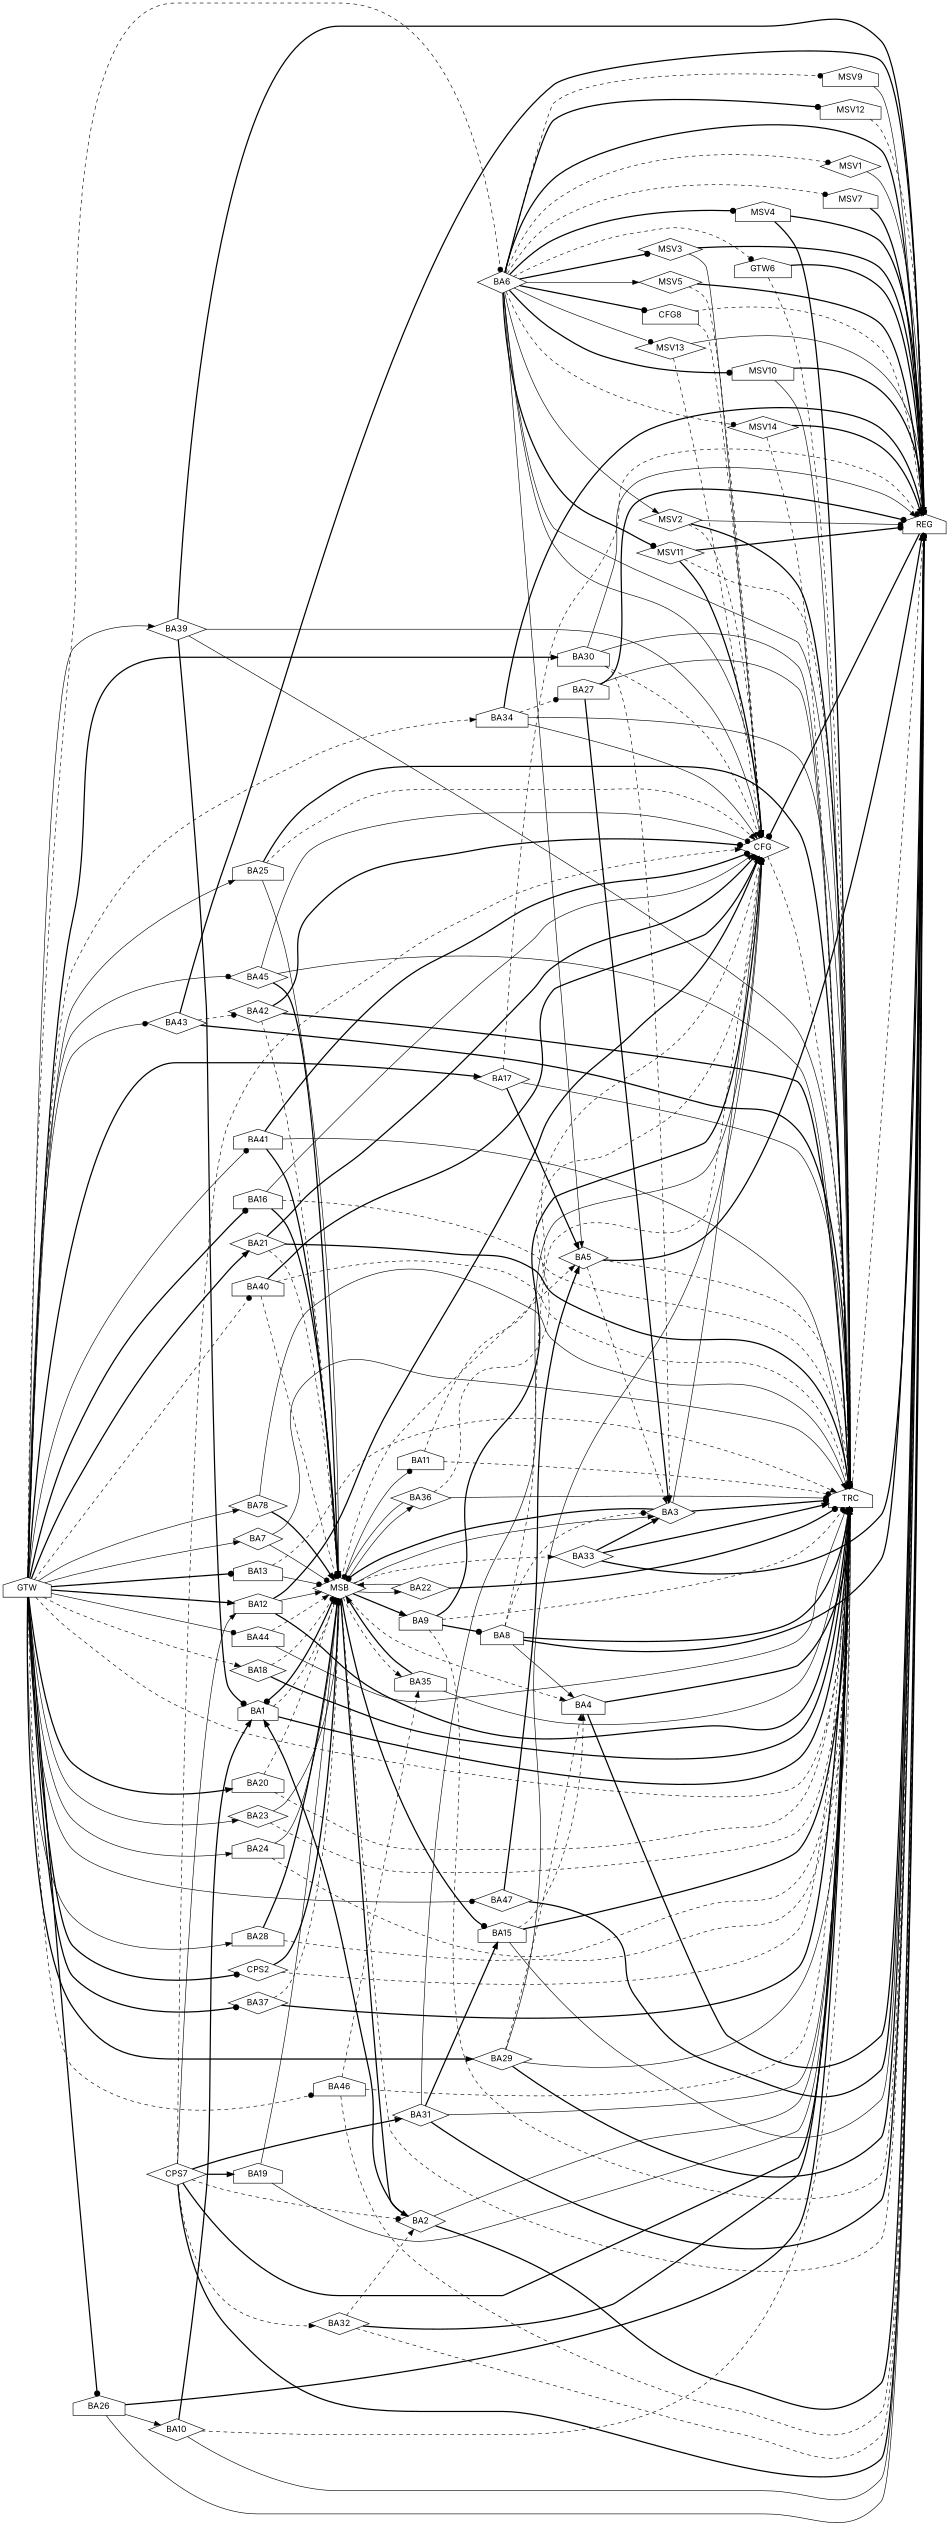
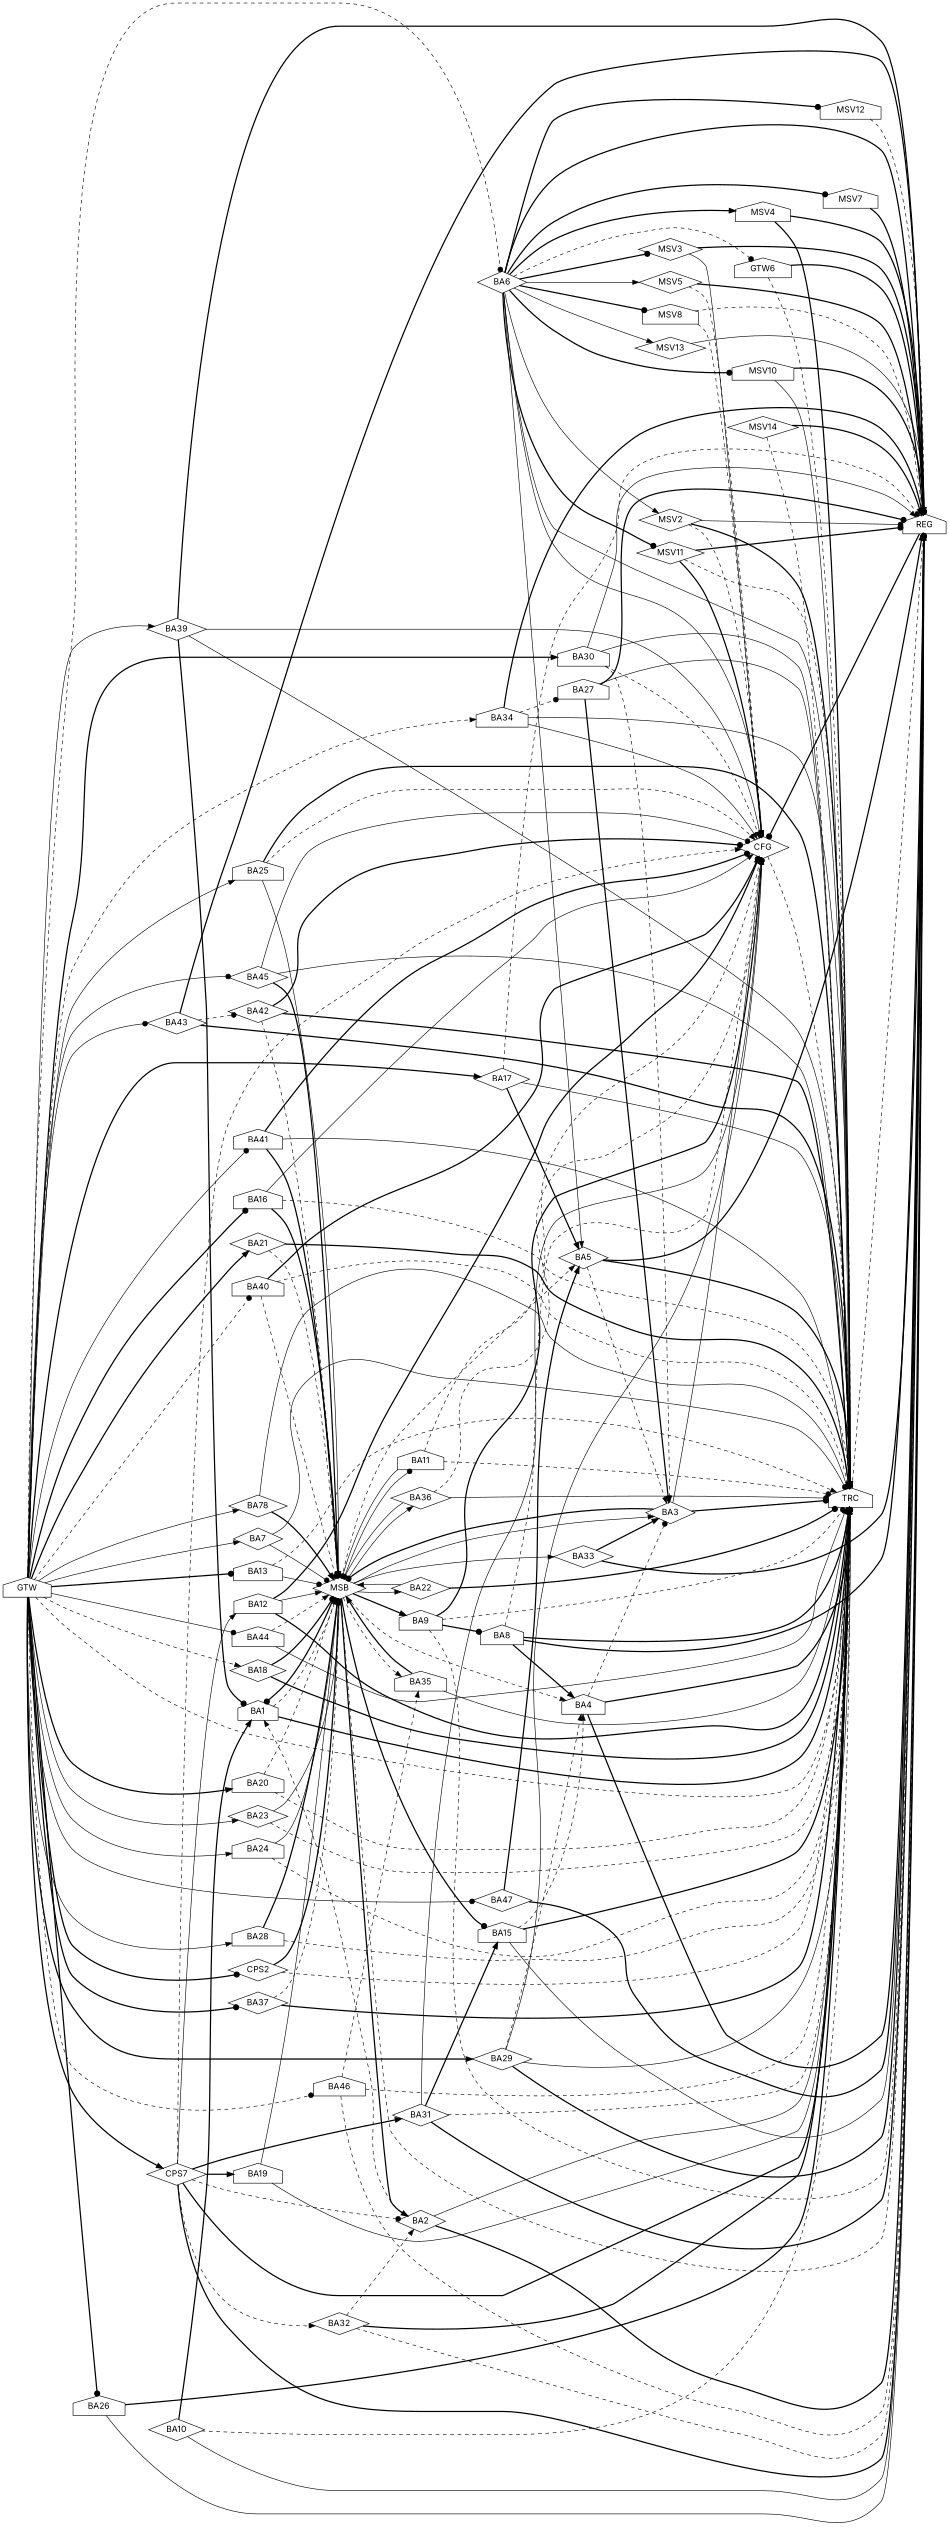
(851, 77) -> none
(851, 166) -> none
(651, 190) -> (651, 190)
(612, 220) -> (612, 220)
(670, 315) -> (670, 315)
(580, 316) -> (580, 316)
(599, 388) -> none
(722, 594) -> none
(497, 1027) -> none
(788, 1307) -> (788, 1307)
(502, 1384) -> (502, 1384)
none -> (365, 1518)
(713, 1530) -> none
(547, 1546) -> (626, 1611)
(450, 1563) -> (450, 1563)
(139, 1596) -> (36, 1904)
(303, 1638) -> (303, 1638)
(541, 1669) -> (541, 1669)
(348, 1971) -> (348, 1971)
(793, 2085) -> (793, 2085)
(140, 2419) -> none
